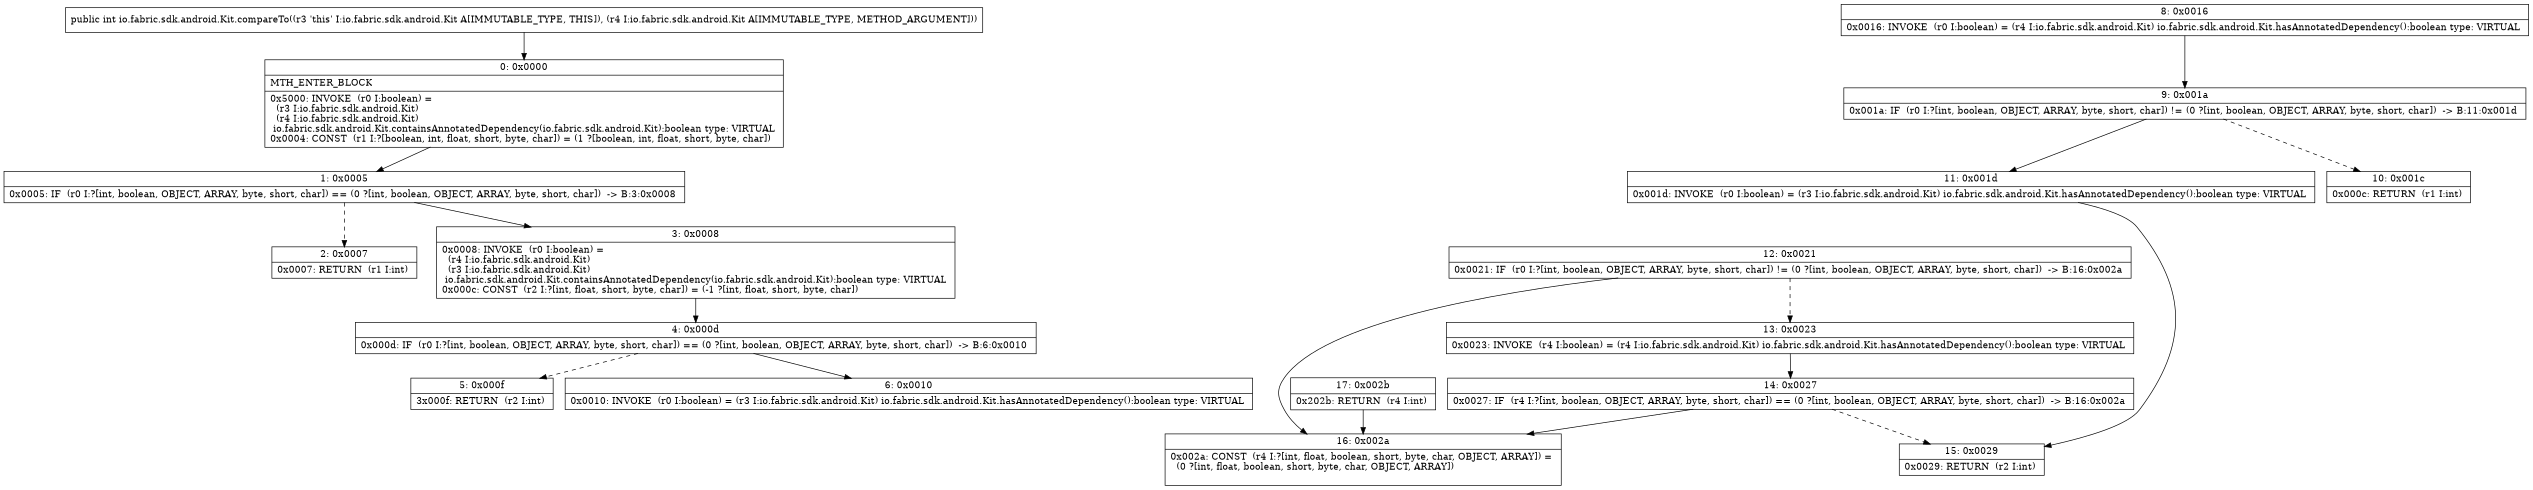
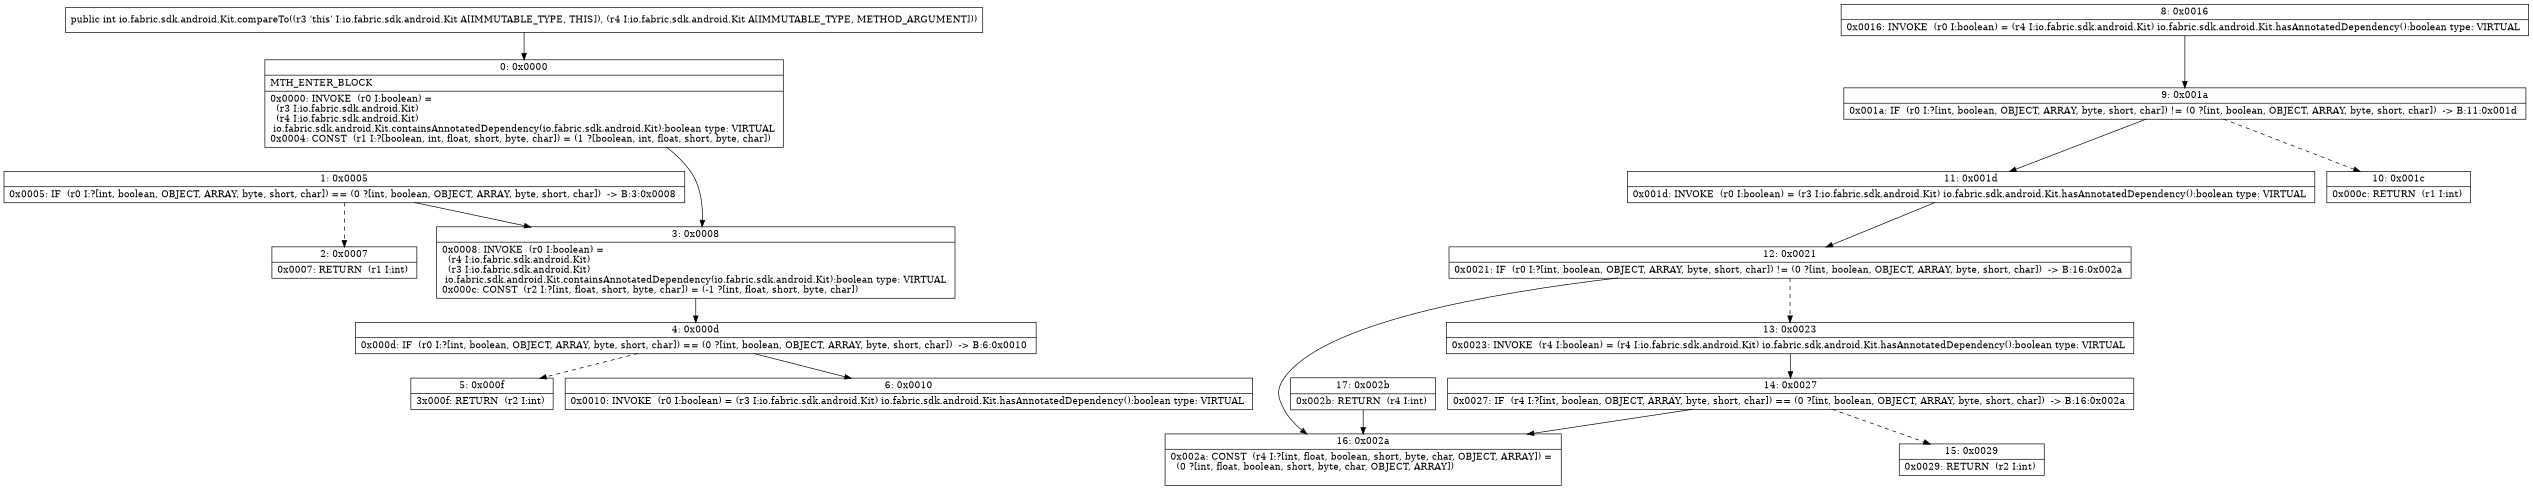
(353, 99) -> (353, 99)
(407, 158) -> (695, 179)
(2174, 334) -> (1884, 224)
(1363, 402) -> (1363, 402)
